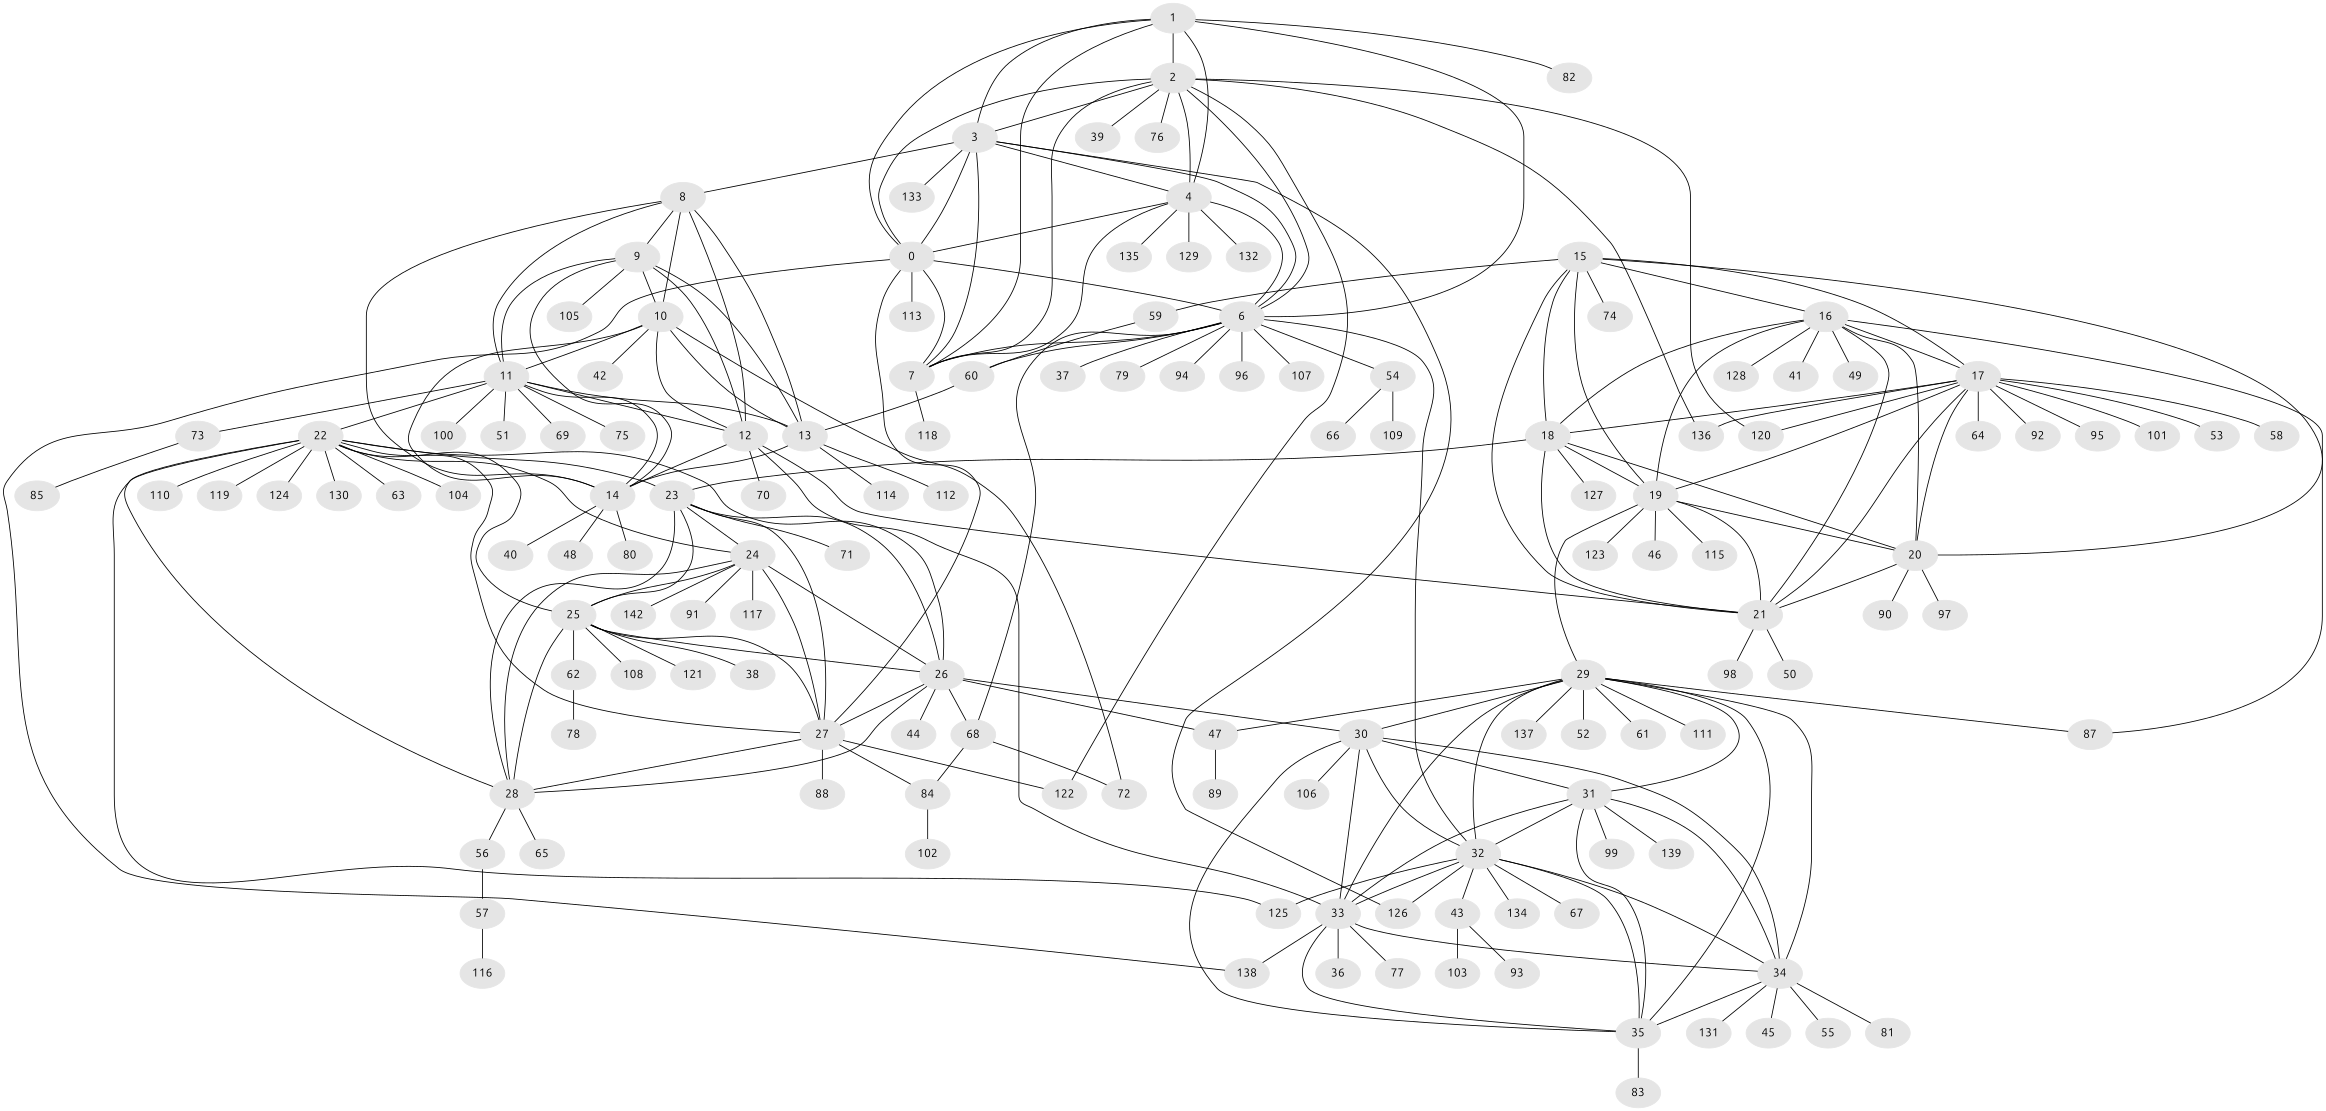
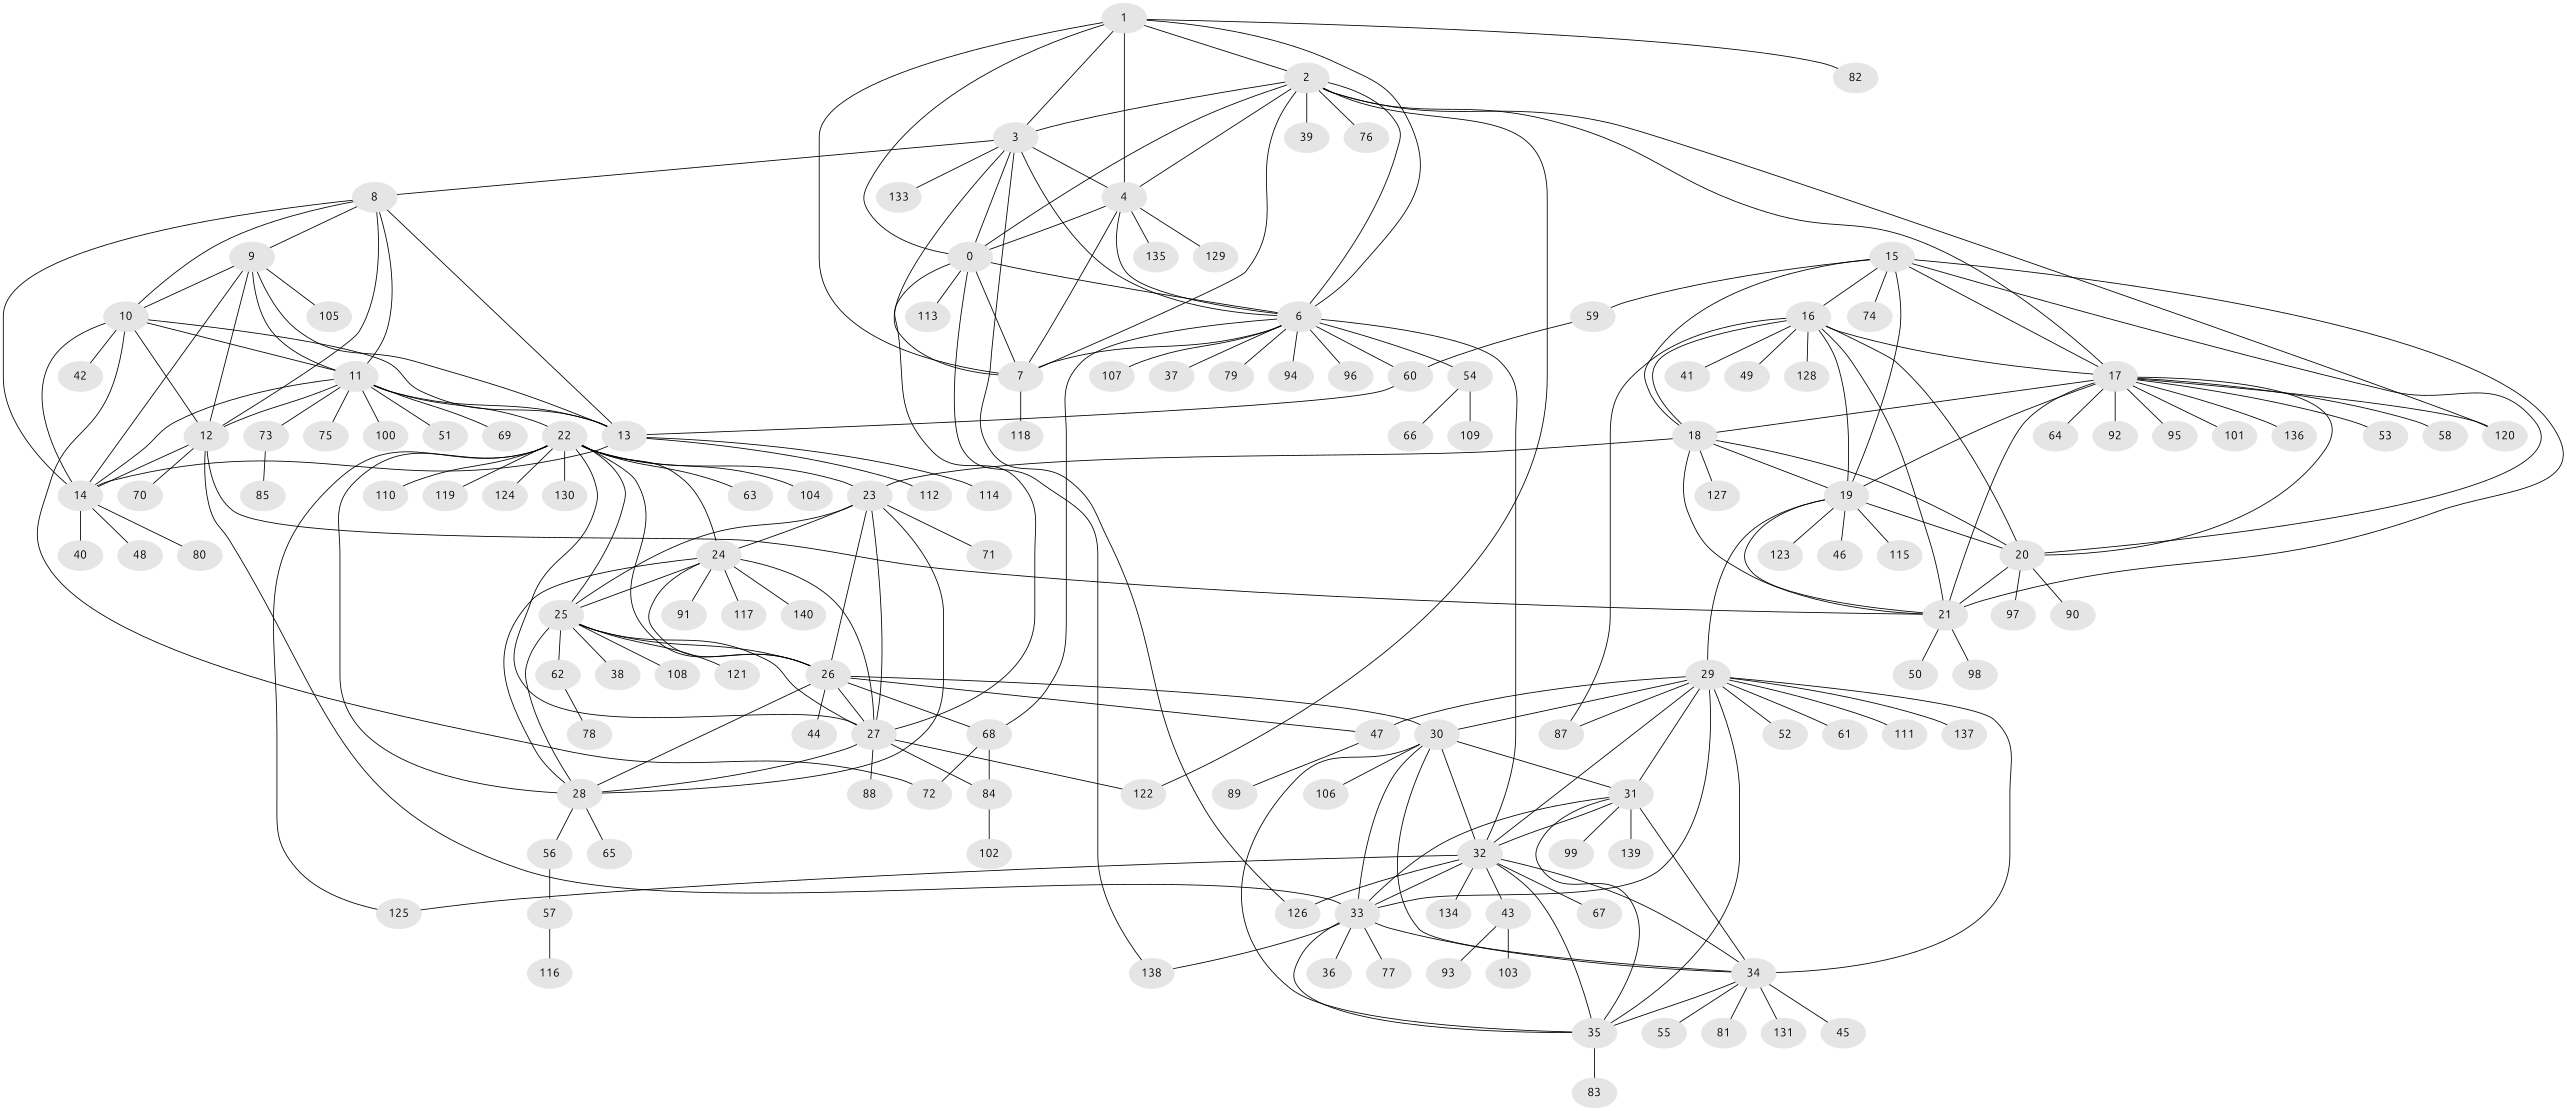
(1512, 158) -> (1725, 197)
(1249, 257) -> none
(633, 615) -> (803, 615)
